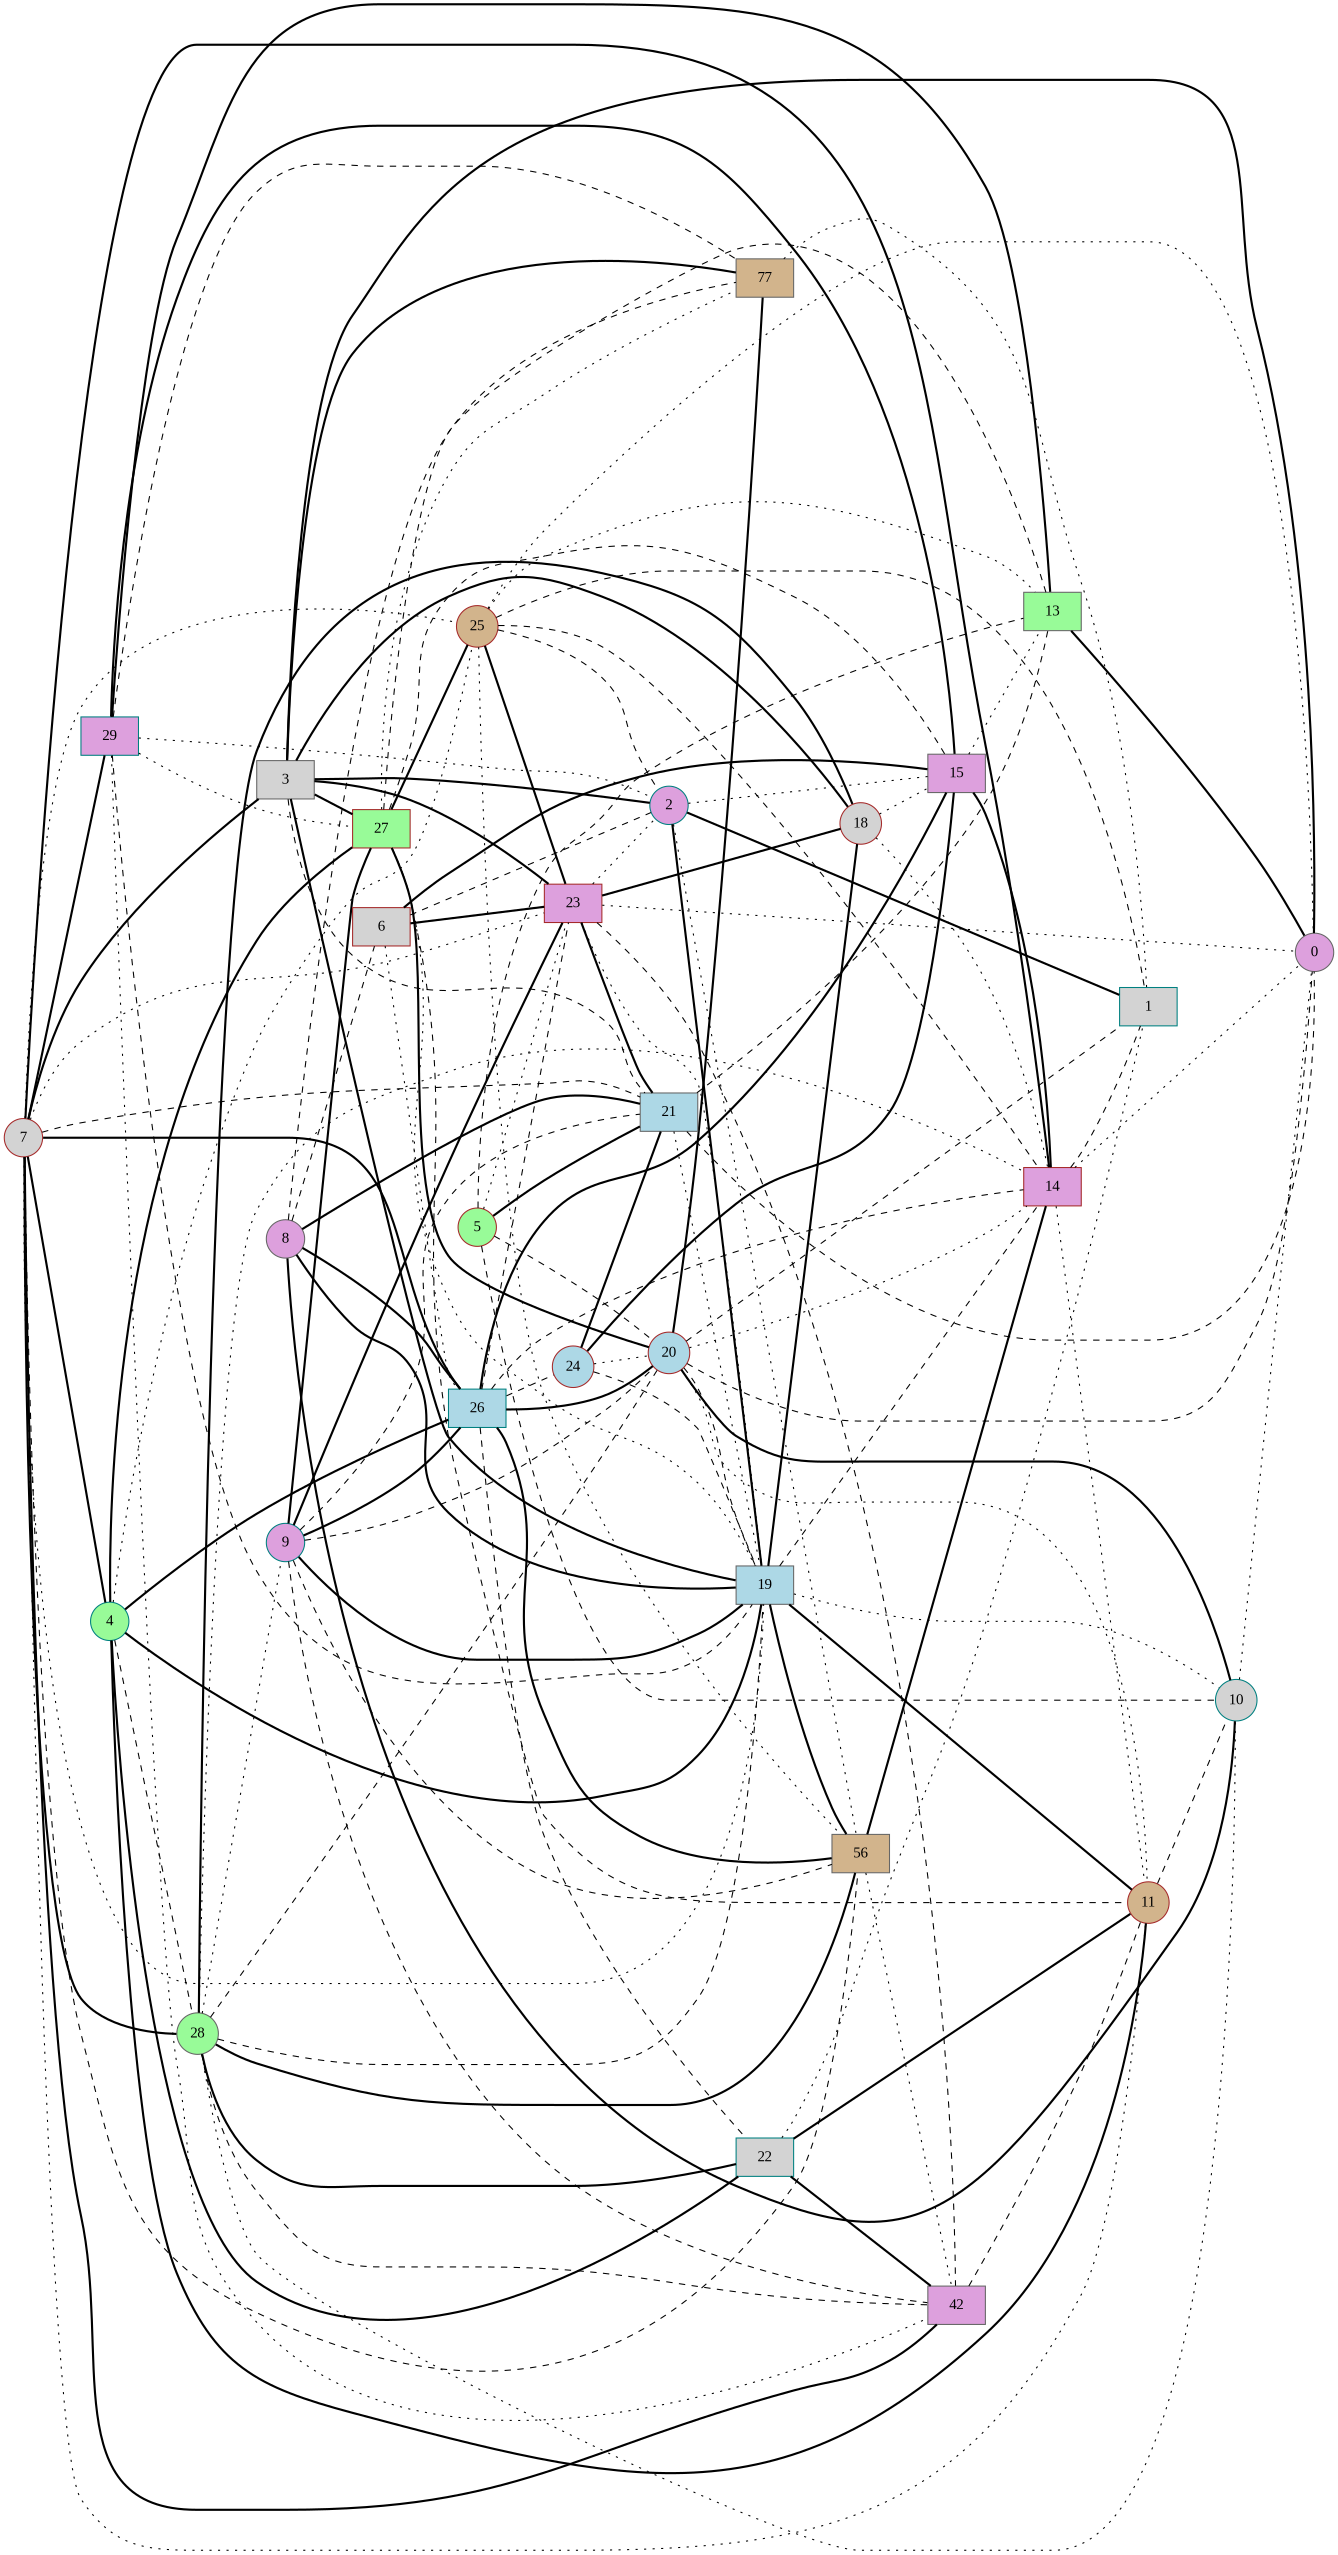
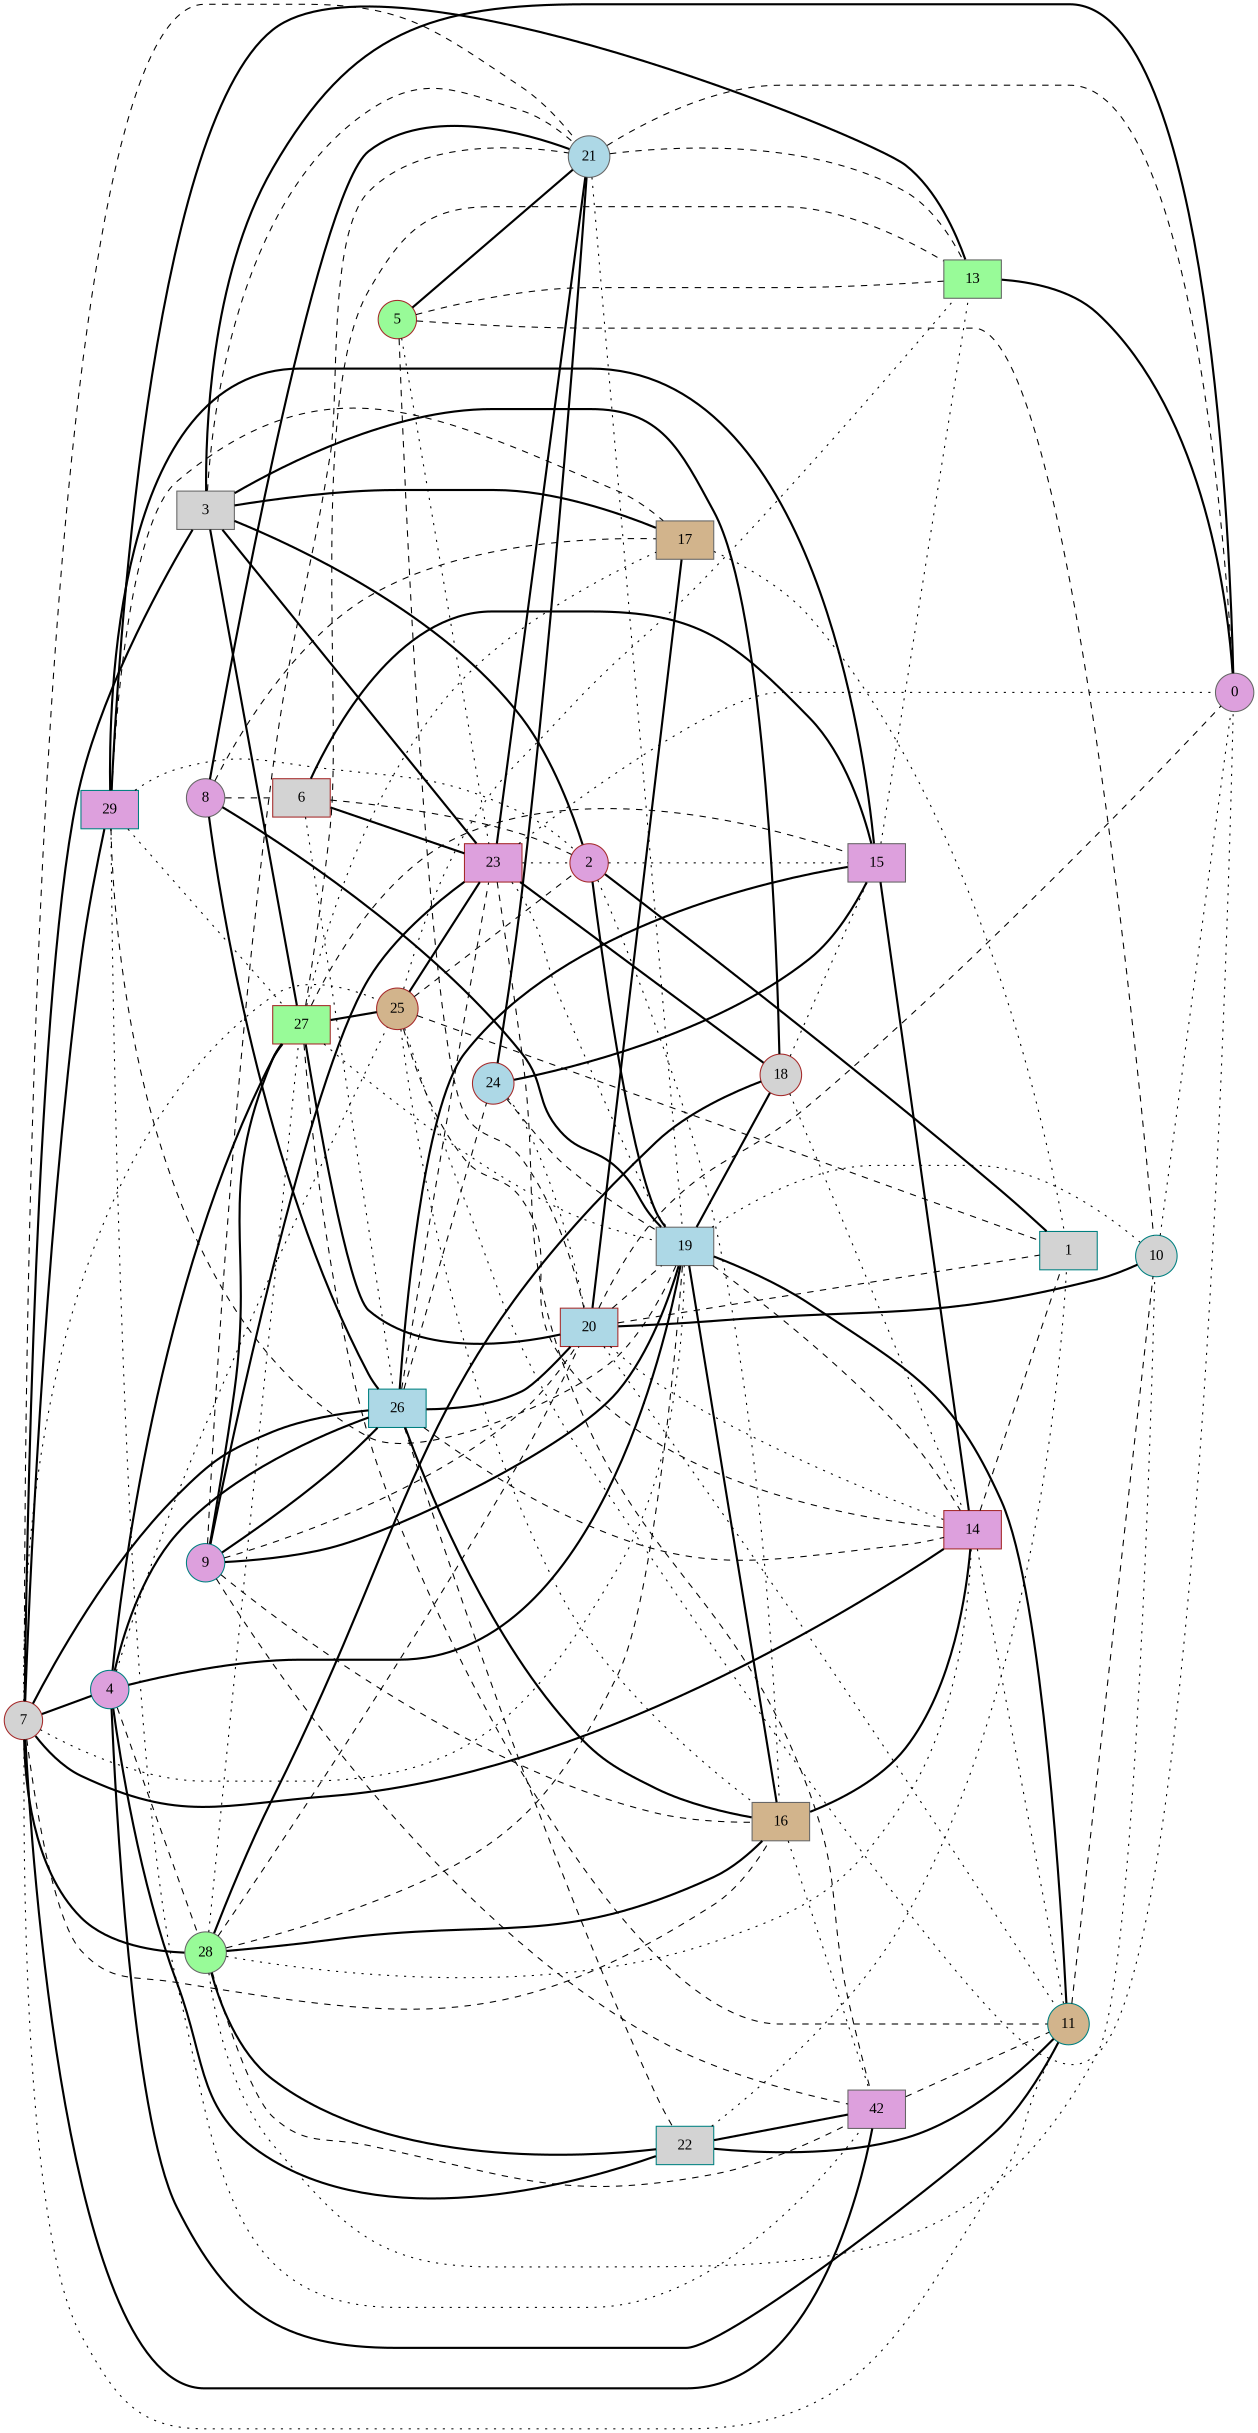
(765, 278) -> (685, 540)
(669, 805) -> (589, 863)
(263, 978) -> none
(1187, 1066) -> none
(669, 1112) -> (589, 157)
(396, 1255) -> none
(669, 1353) -> (589, 1327)
(110, 1621) -> (110, 1690)
(242, 1787) -> (254, 1488)
(861, 1854) -> (781, 1822)
(1148, 1903) -> (1068, 2024)
(584, 2079) -> none
